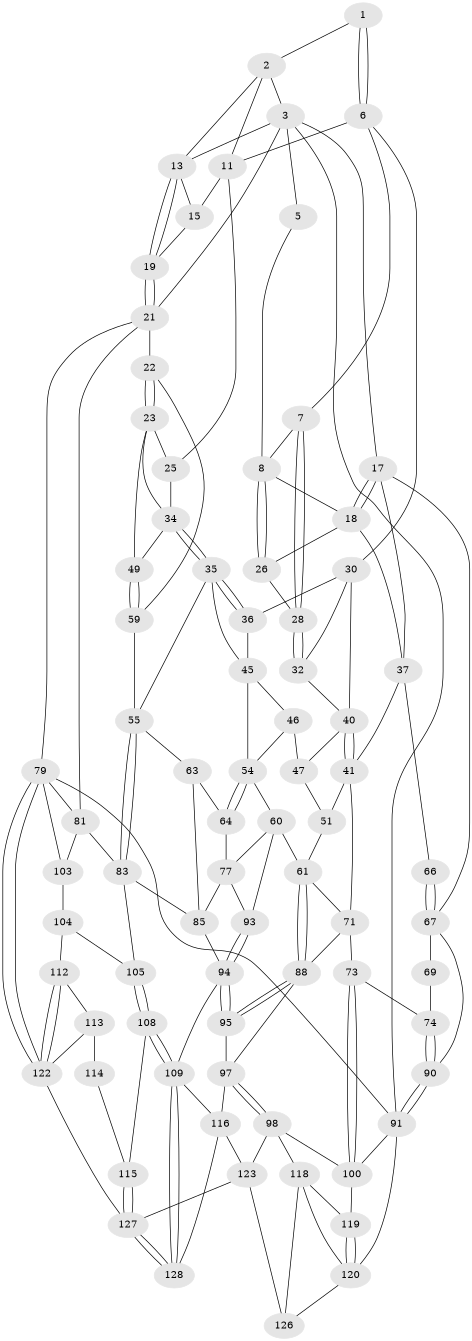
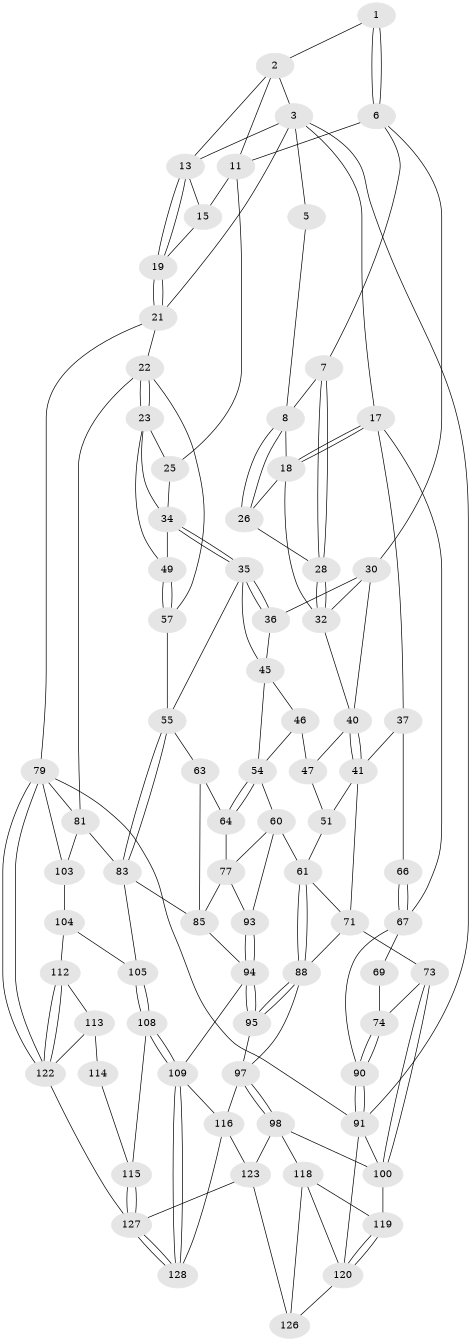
(79, 558) -> (78, 585)
(389, 592) -> (287, 541)
(134, 620) -> (167, 620)
